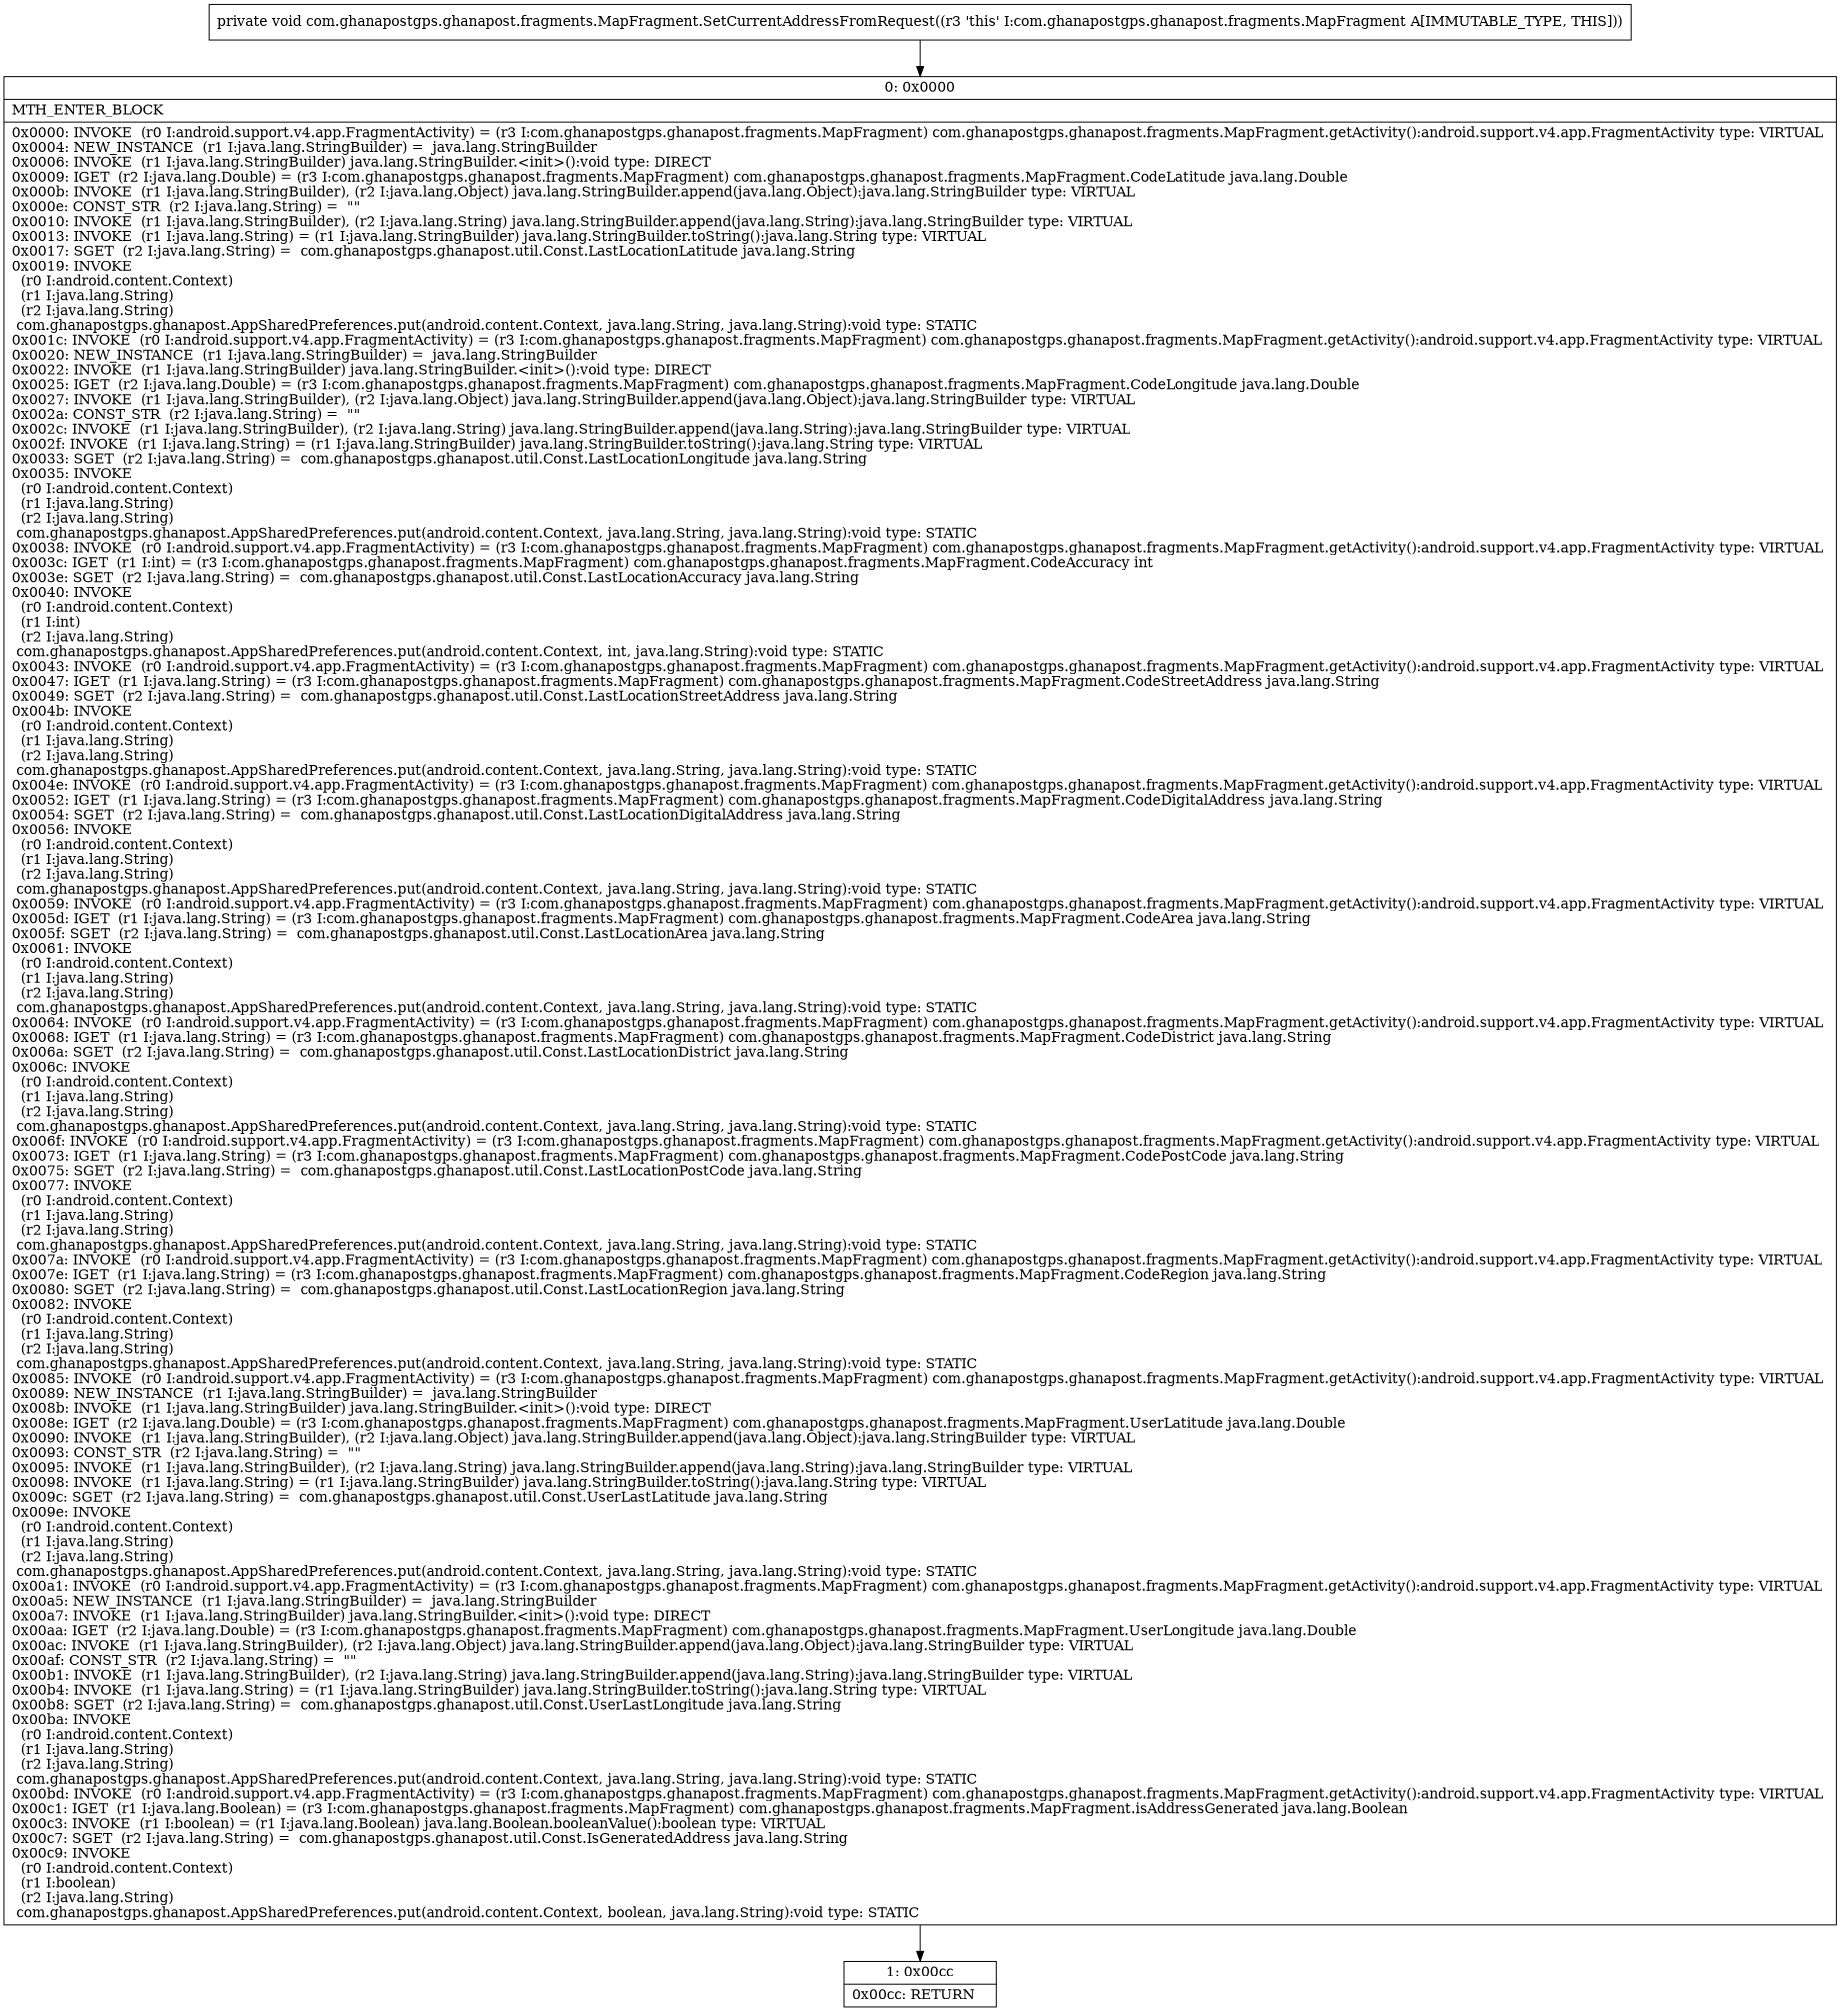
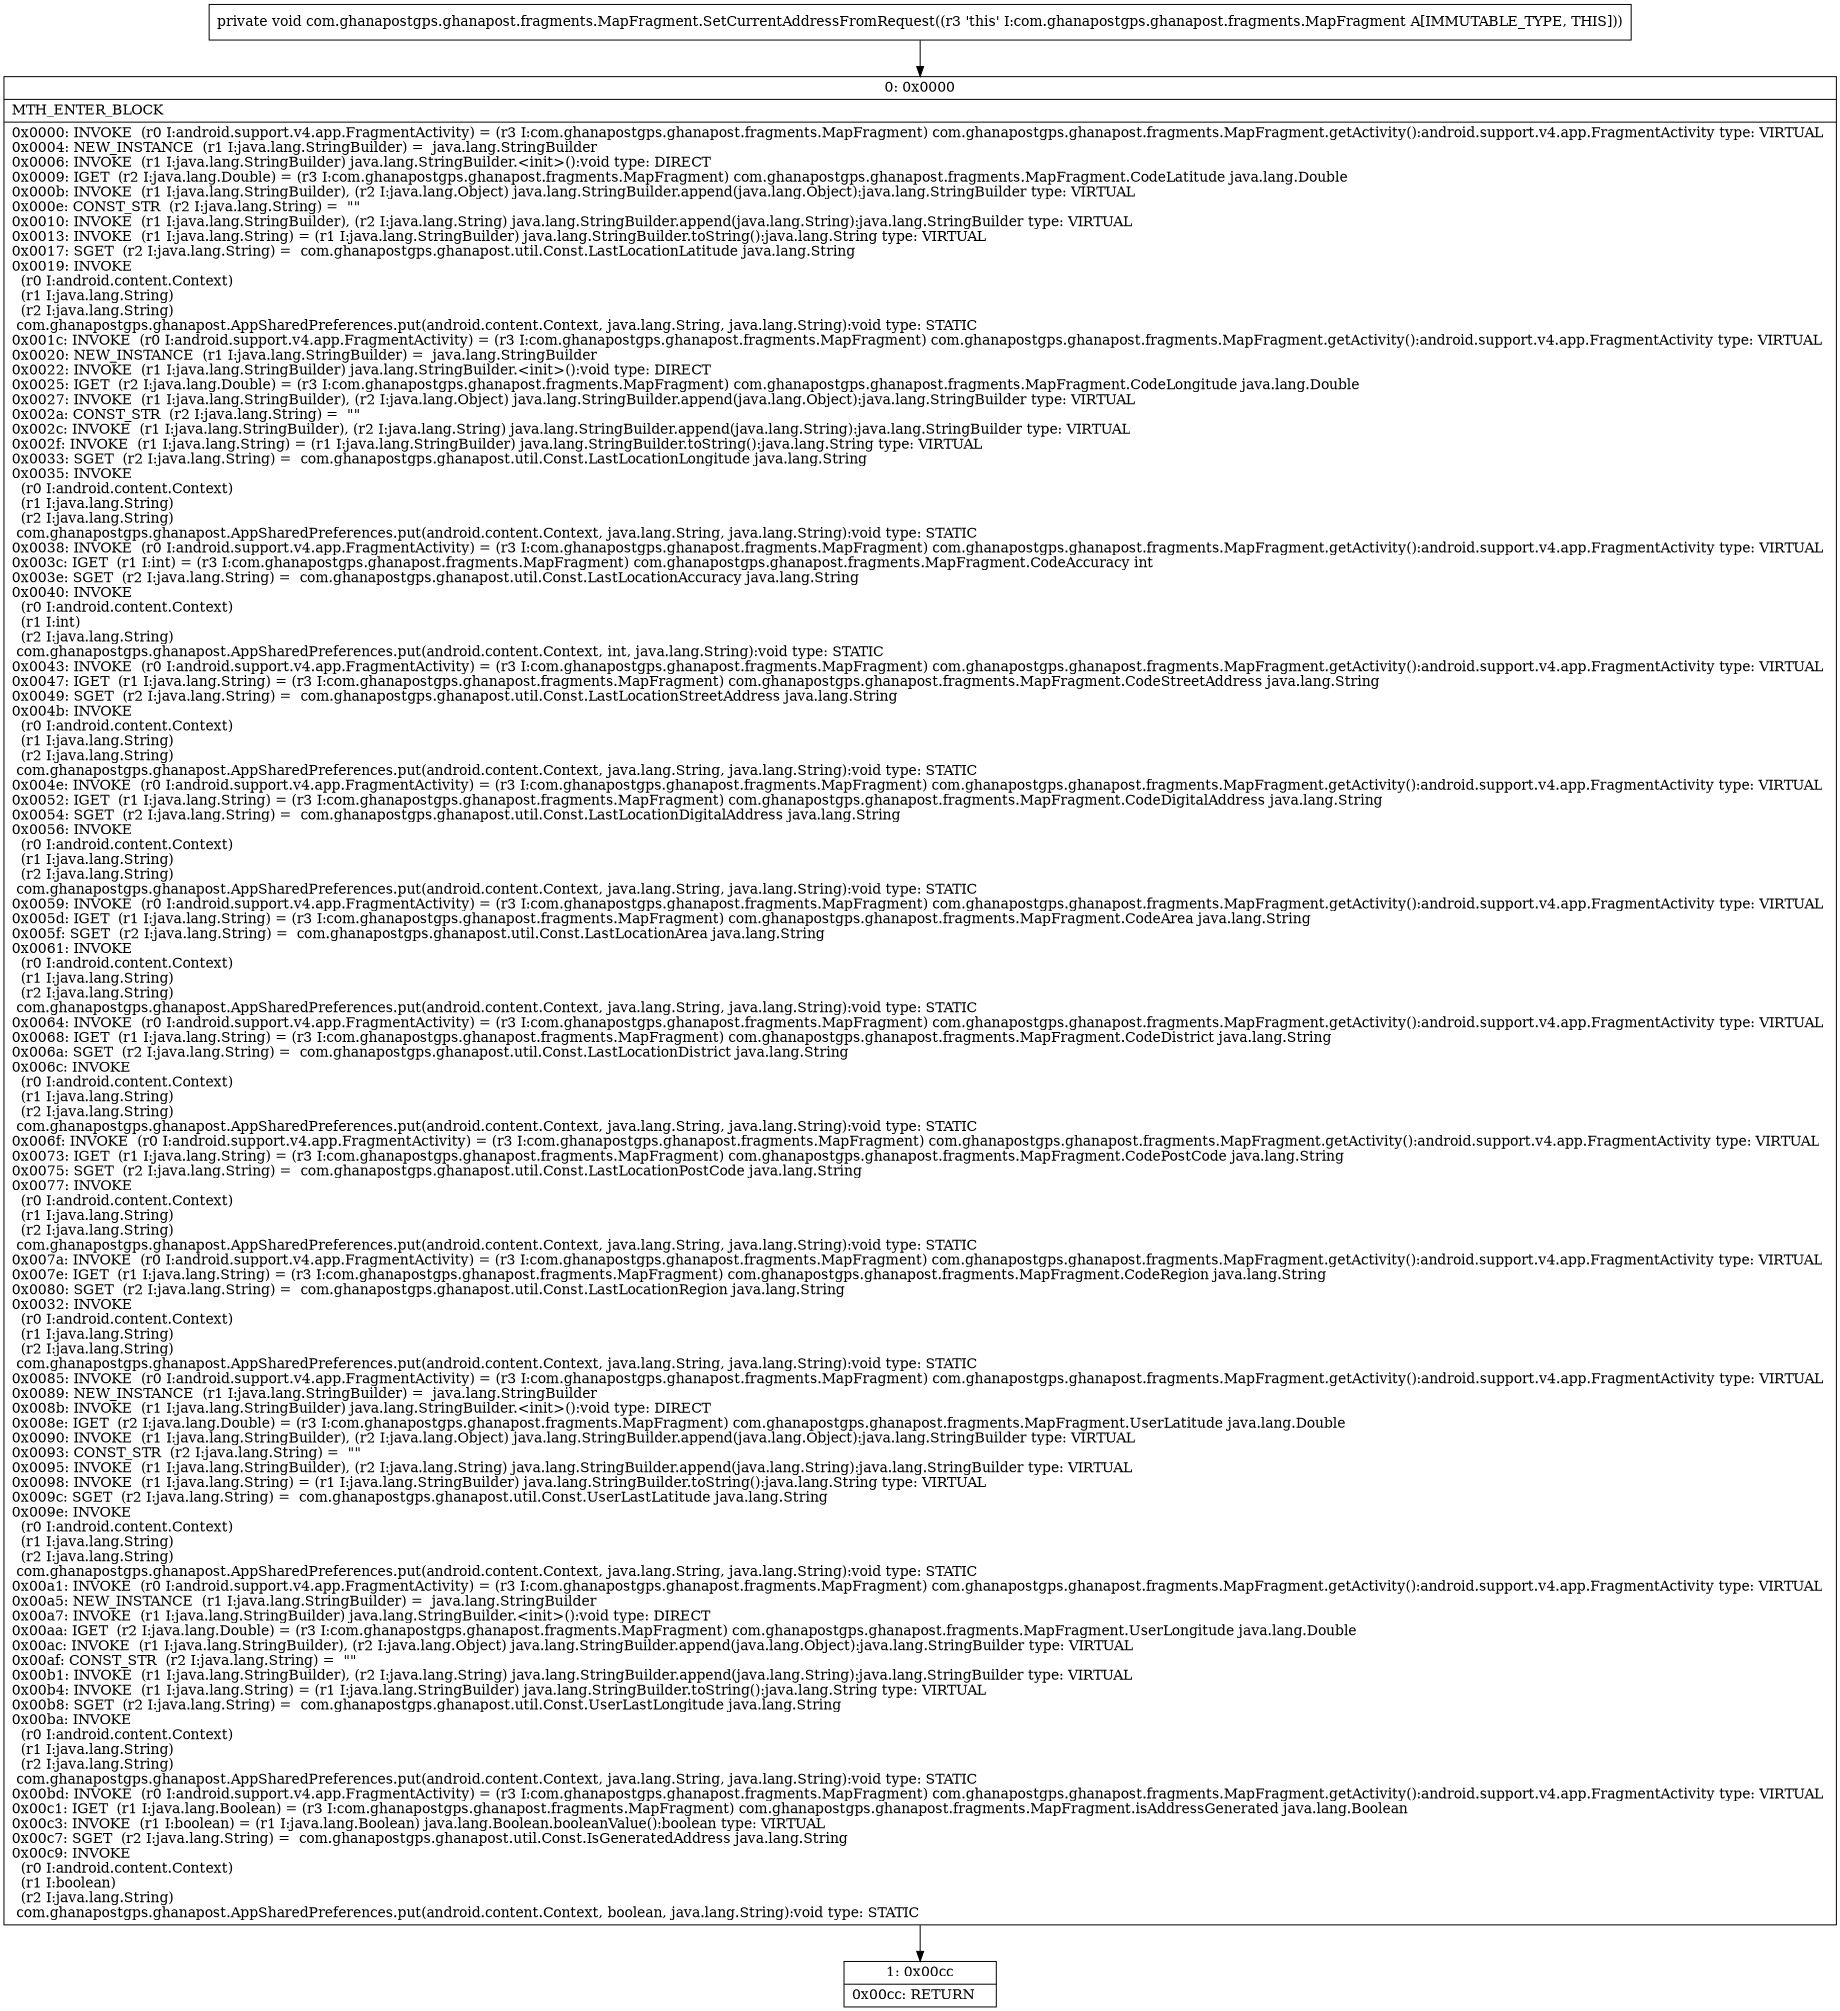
(77, 1305) -> (77, 1305)
